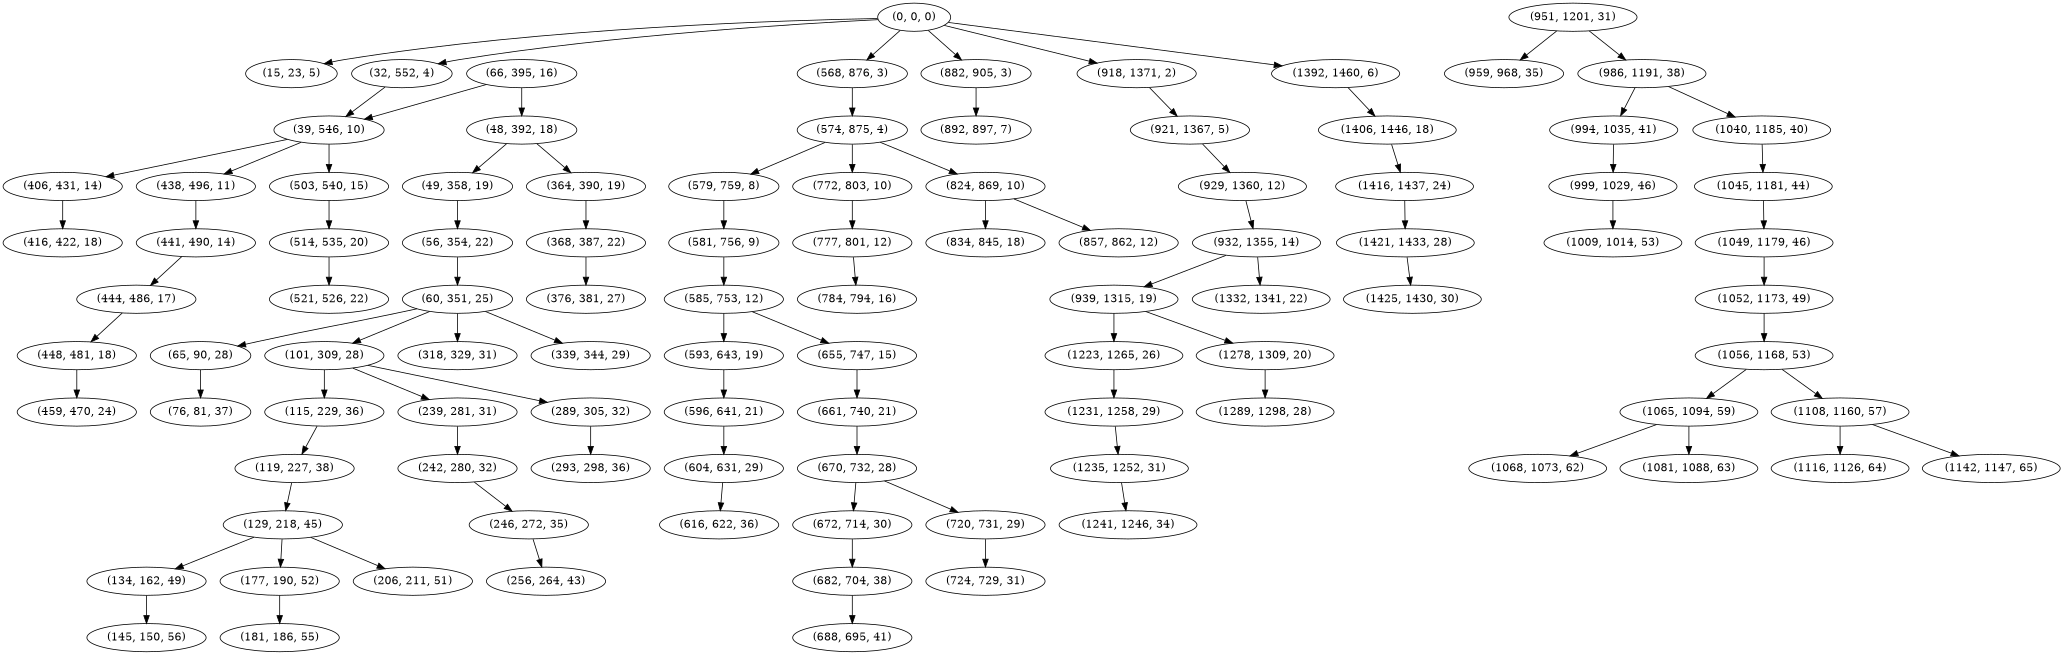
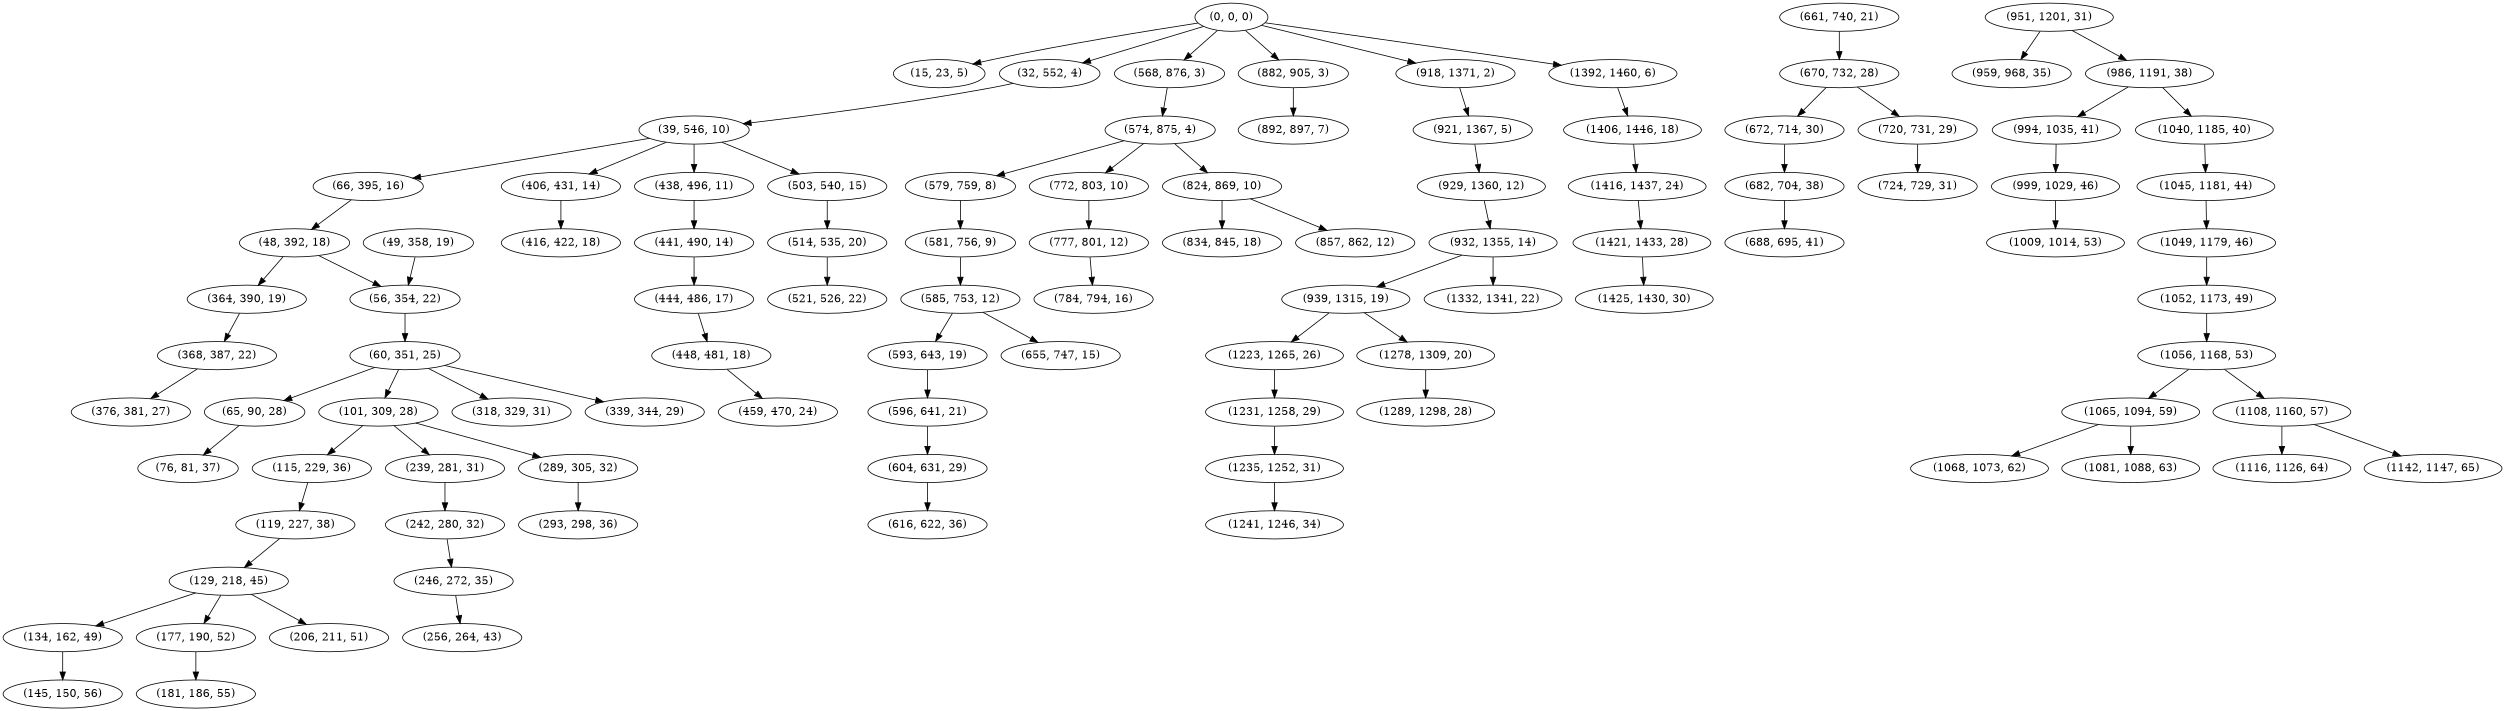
(429, 101) -> (535, 158)
(493, 156) -> (346, 269)
(857, 380) -> none
